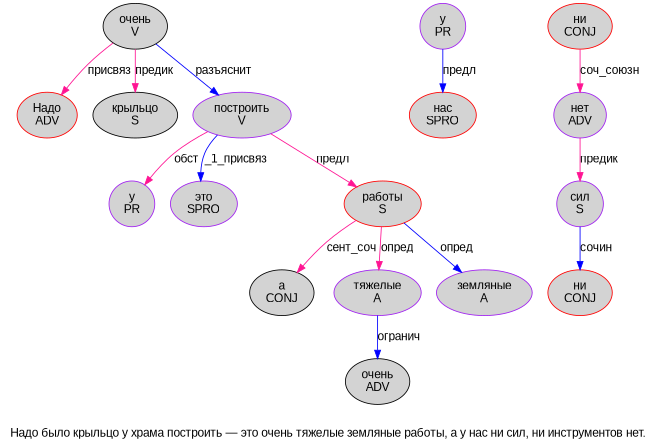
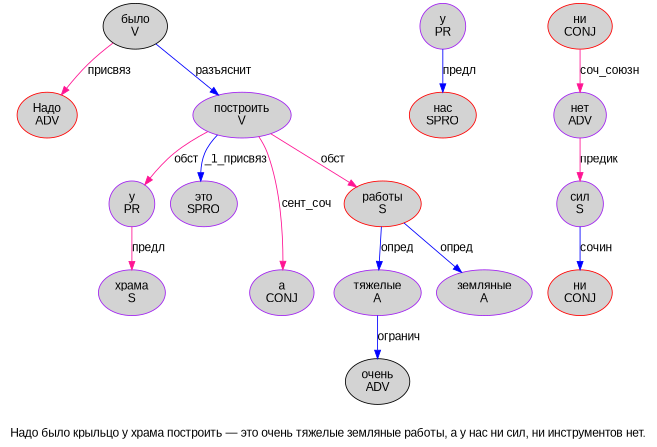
(135, 26) -> (135, 26)
(135, 115) -> none
(333, 159) -> (333, 159)
(328, 241) -> (278, 197)
(380, 244) -> (380, 244)
none -> (132, 293)
(282, 293) -> (282, 293)
